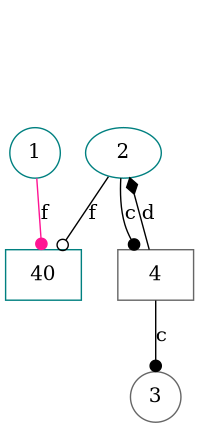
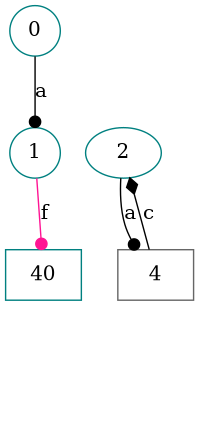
none -> (35, 31)
(87, 208) -> none
(130, 214) -> (130, 214)
(149, 214) -> (149, 214)
(156, 397) -> none
